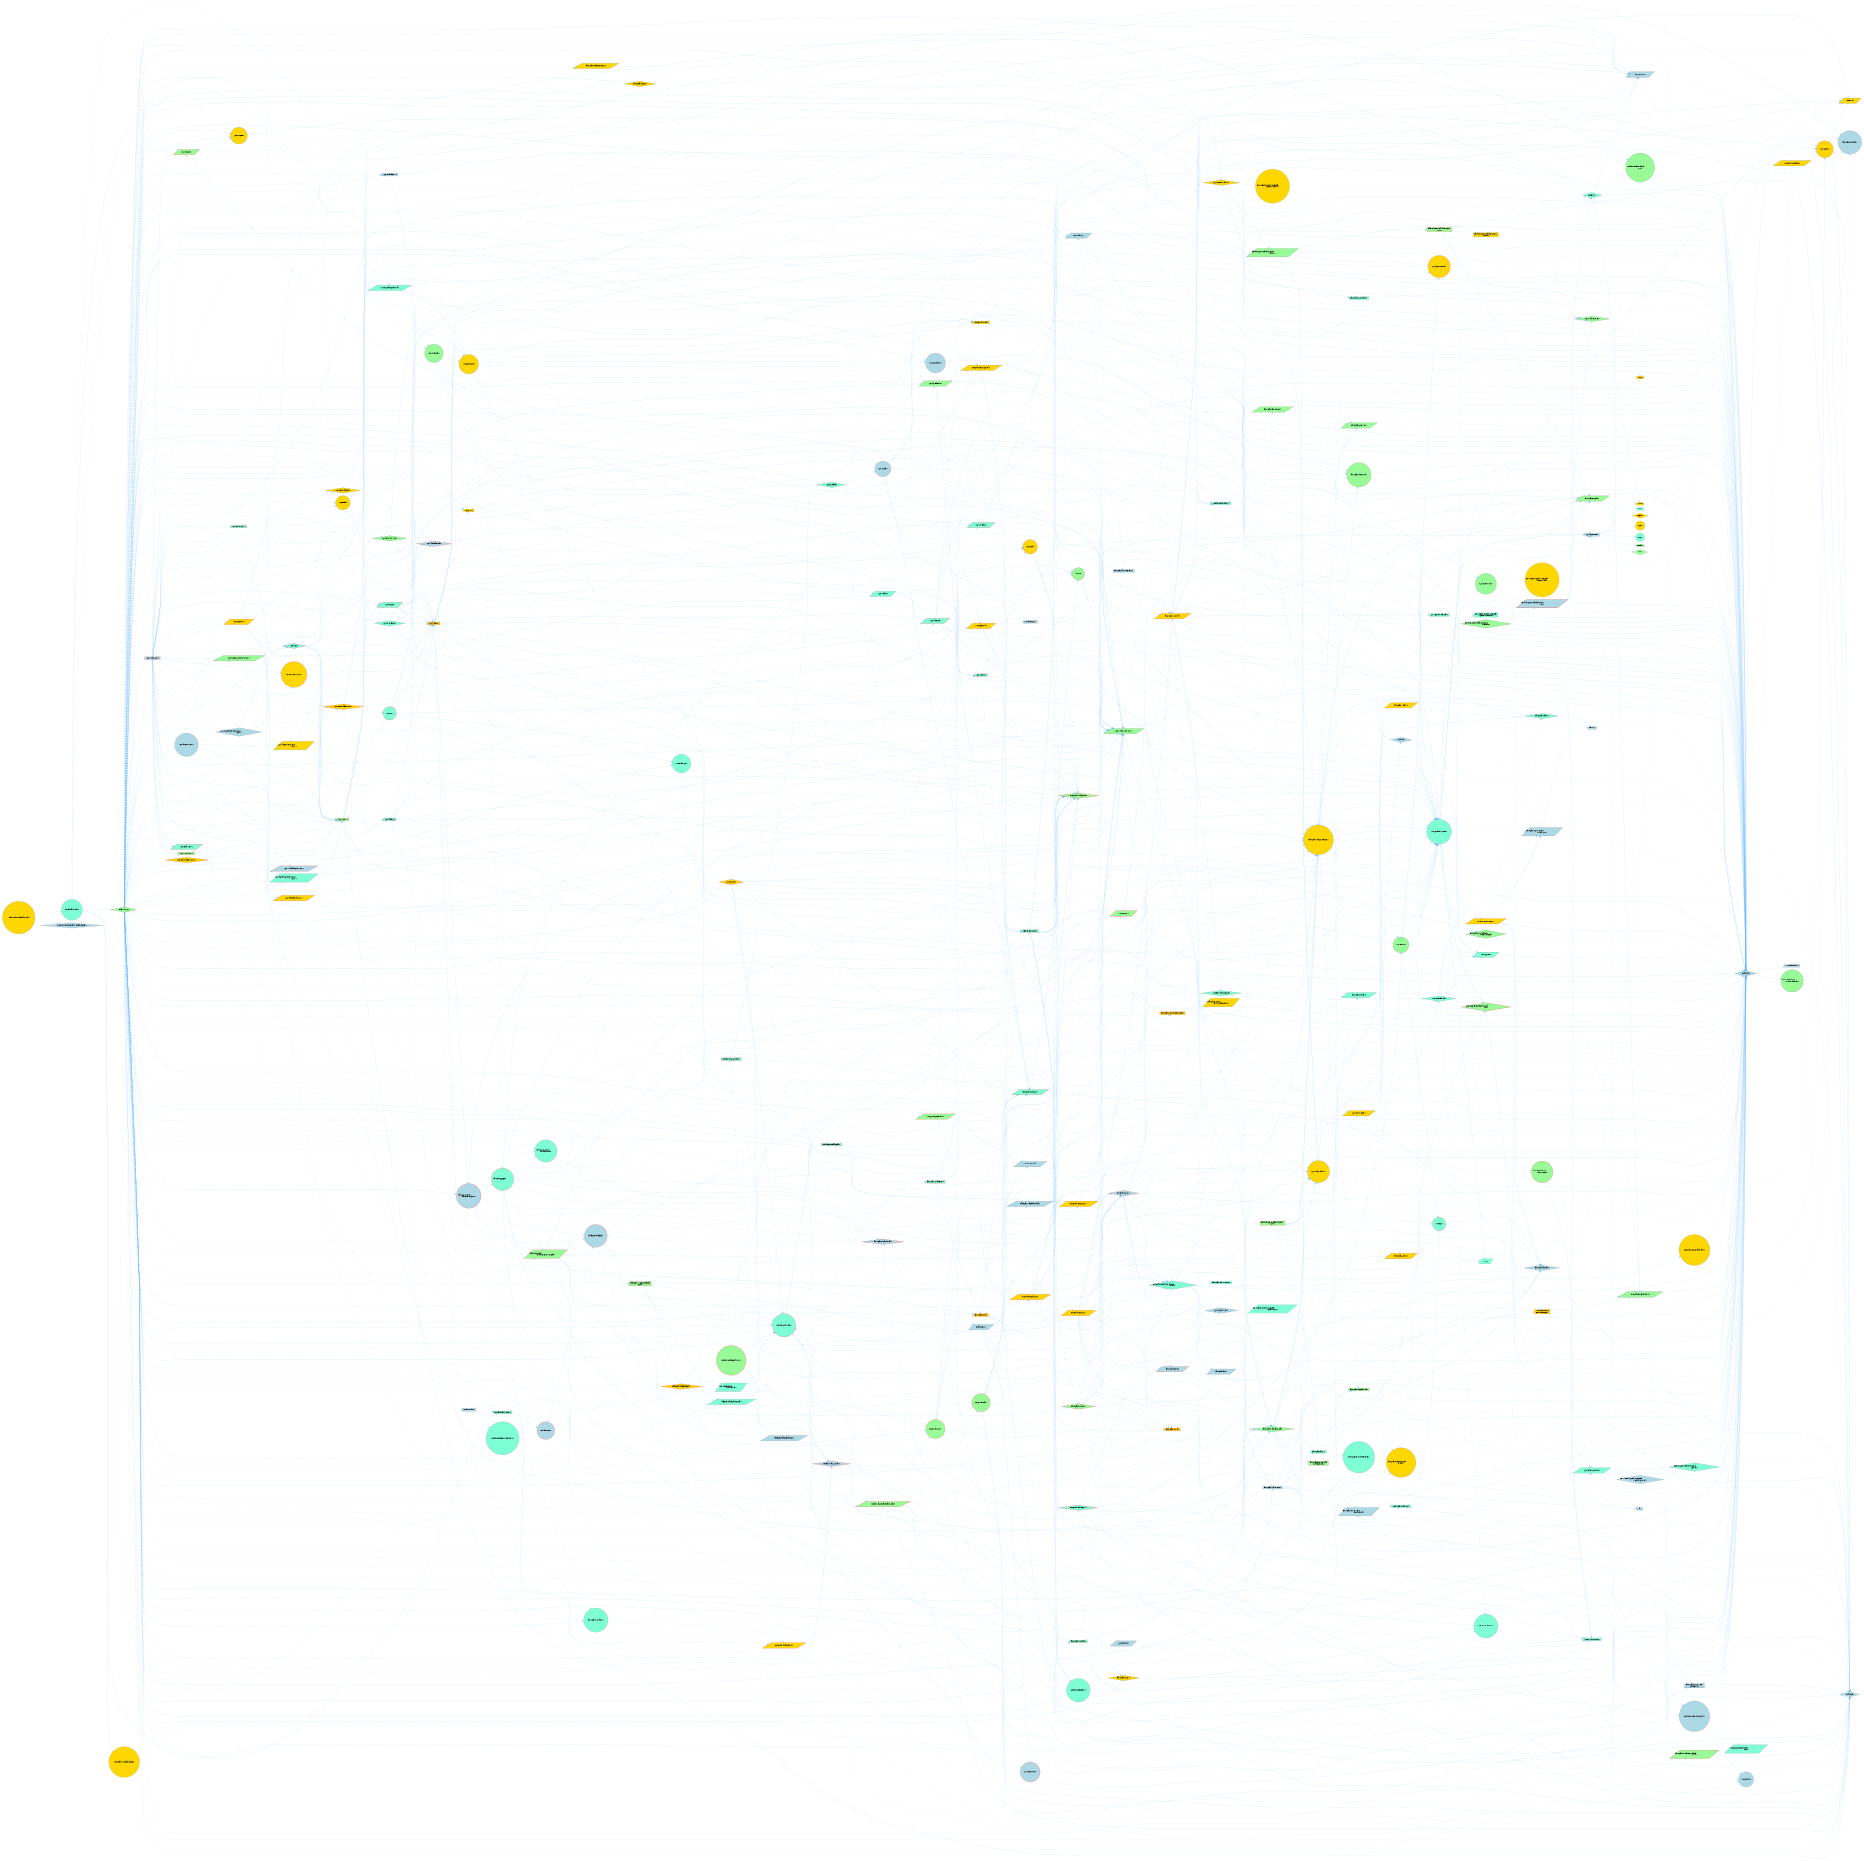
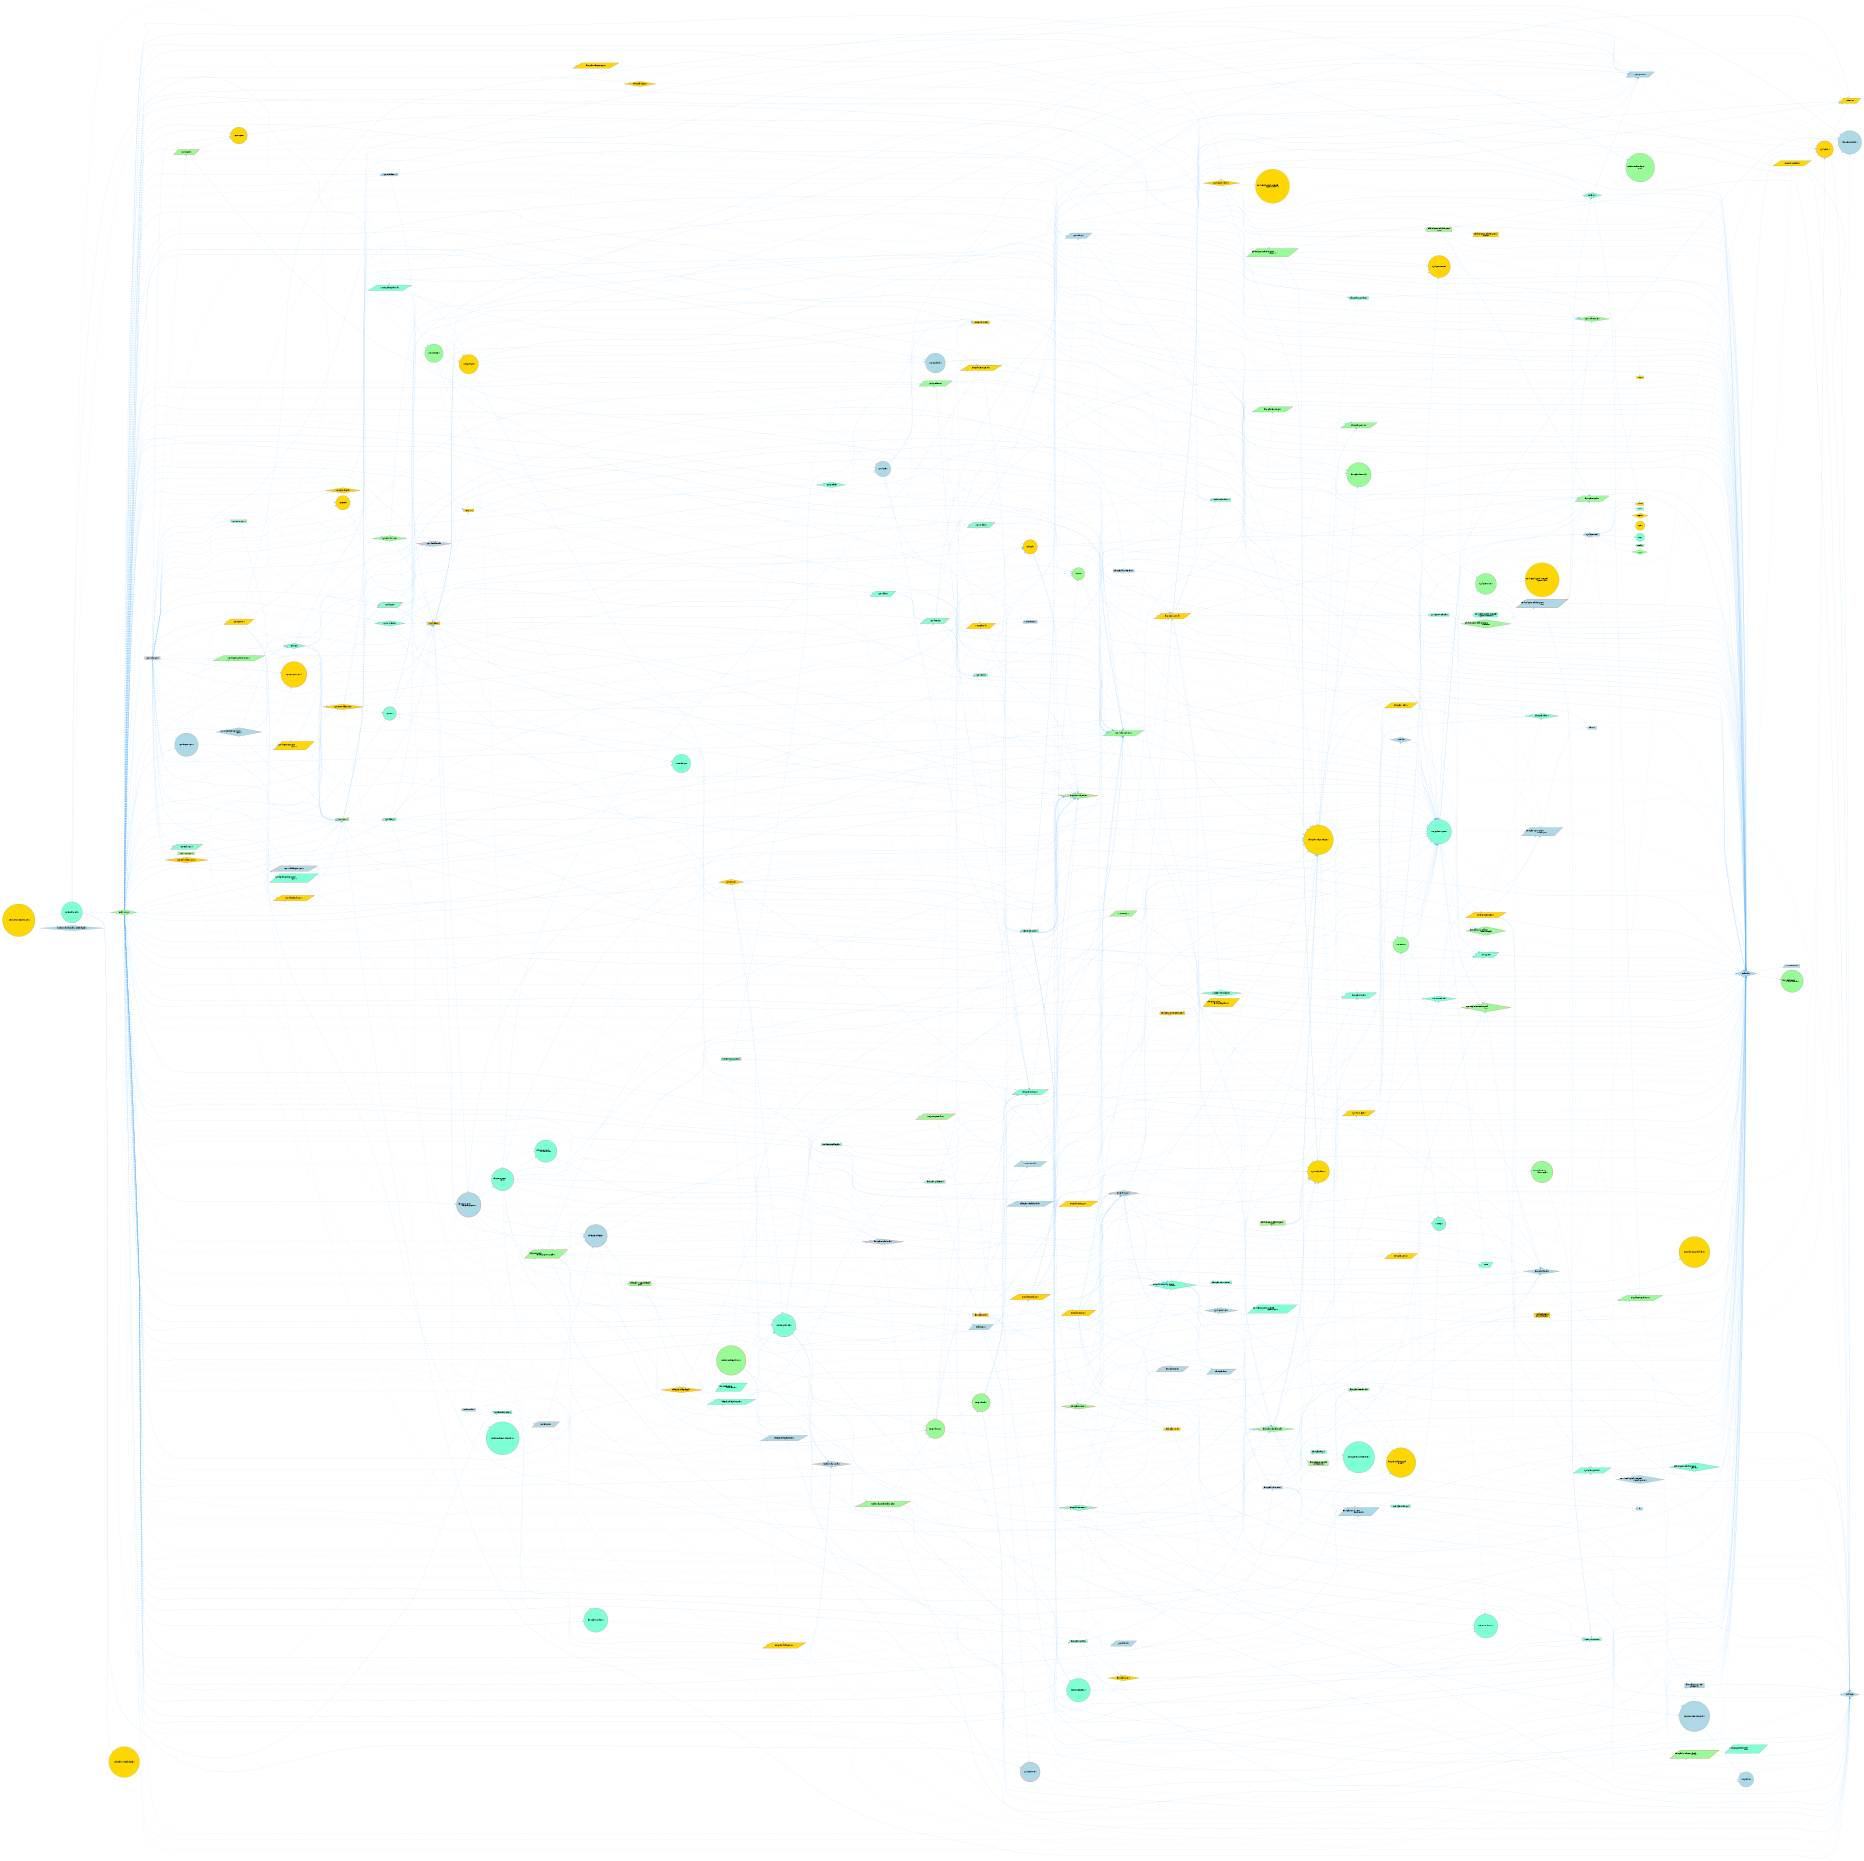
(546, 1430) -> (546, 1424)
